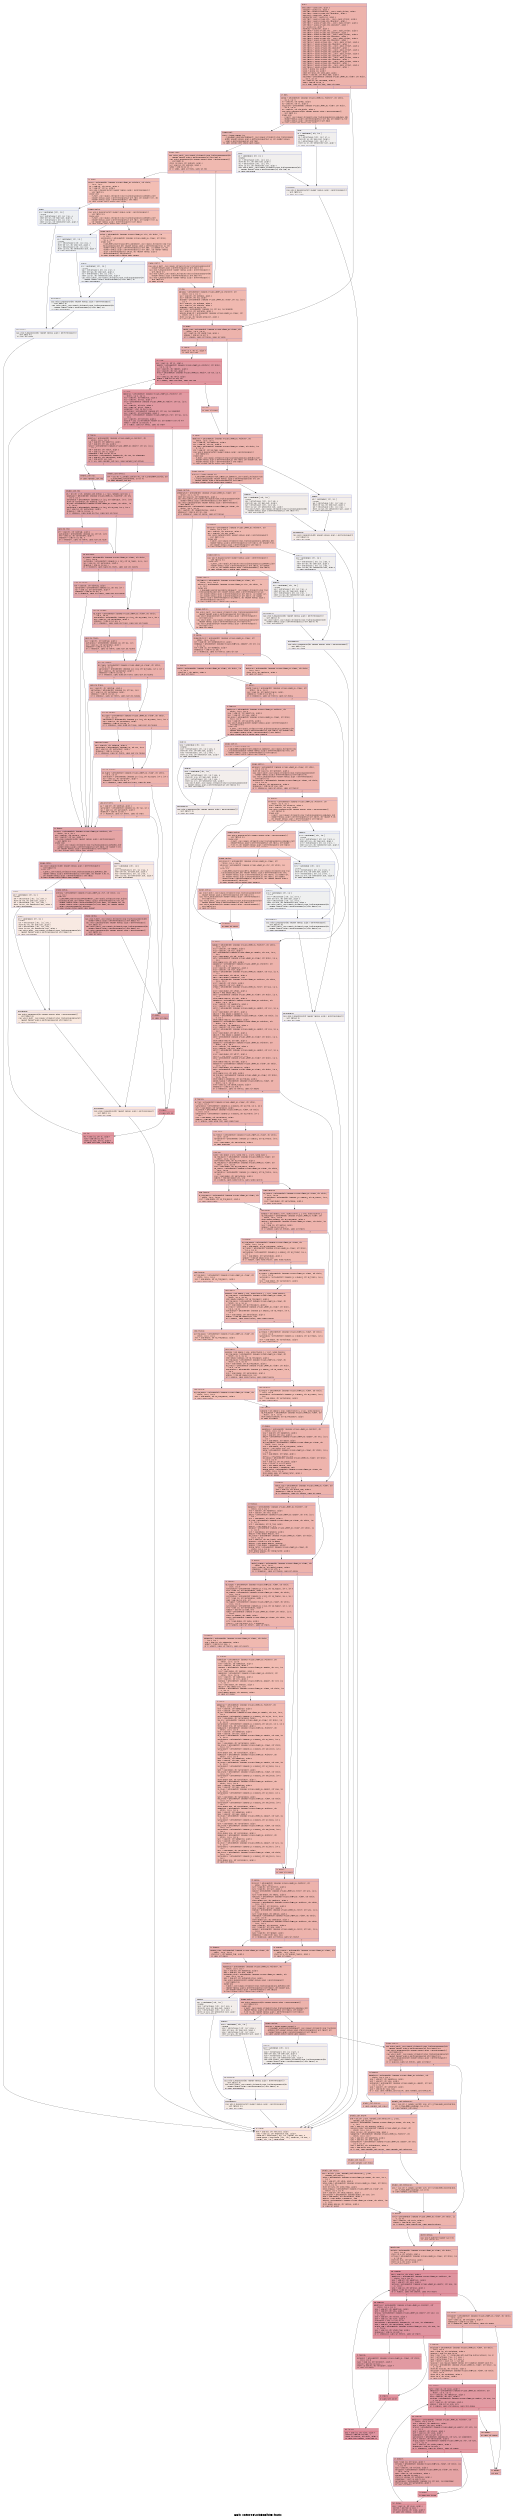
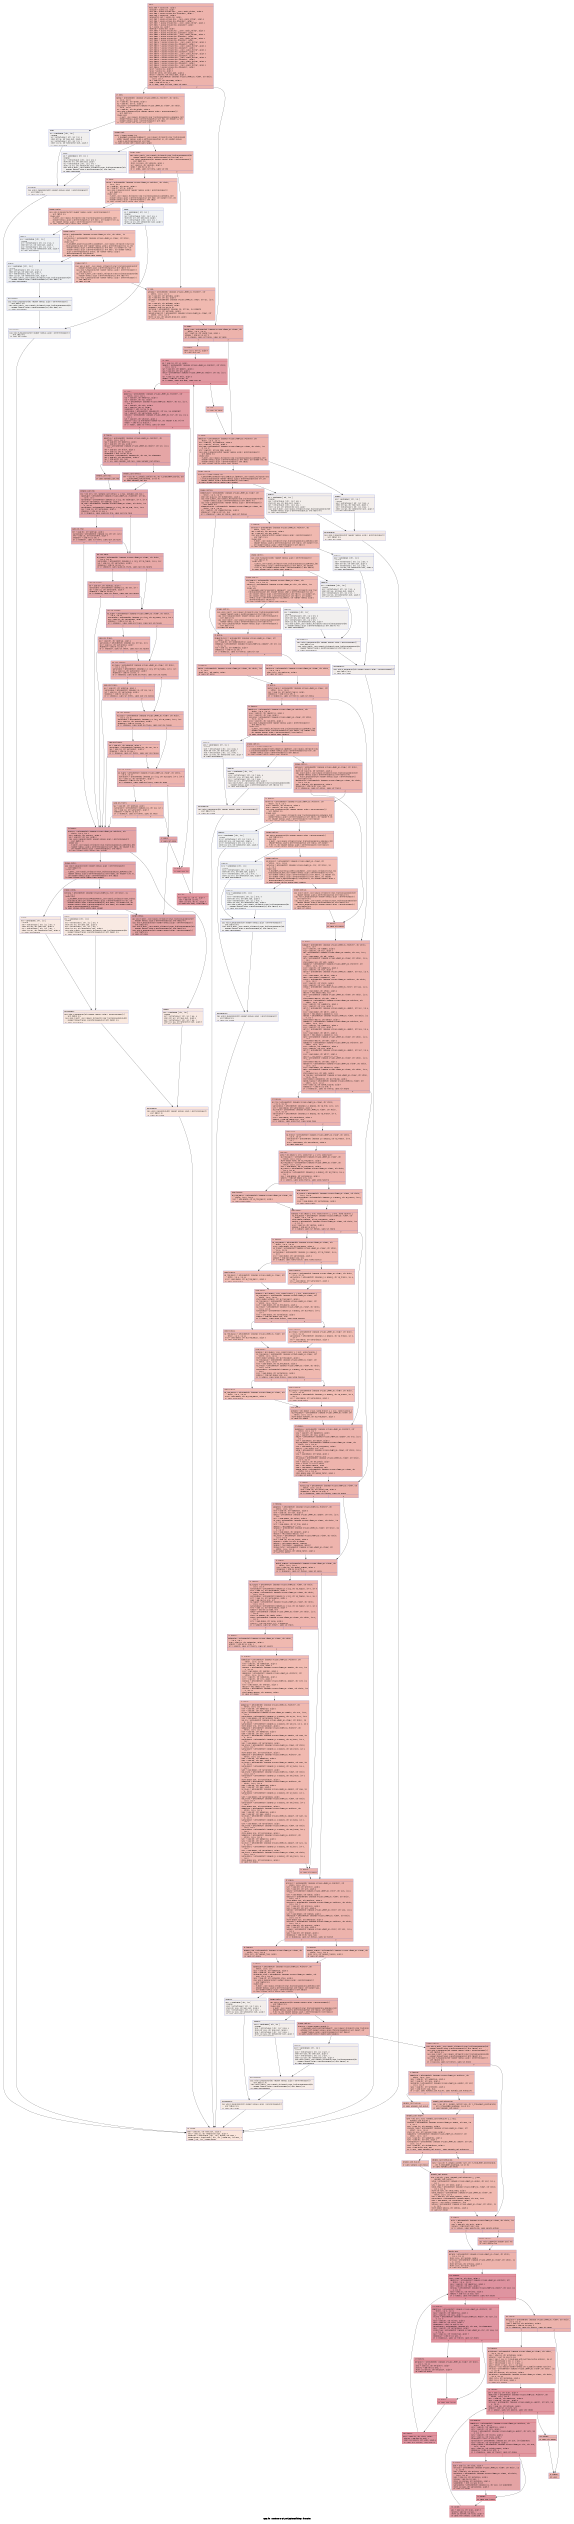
(78, 274) -> (39, 256)
none -> (316, 618)
(140, 974) -> (166, 878)
(424, 2202) -> (464, 2170)
